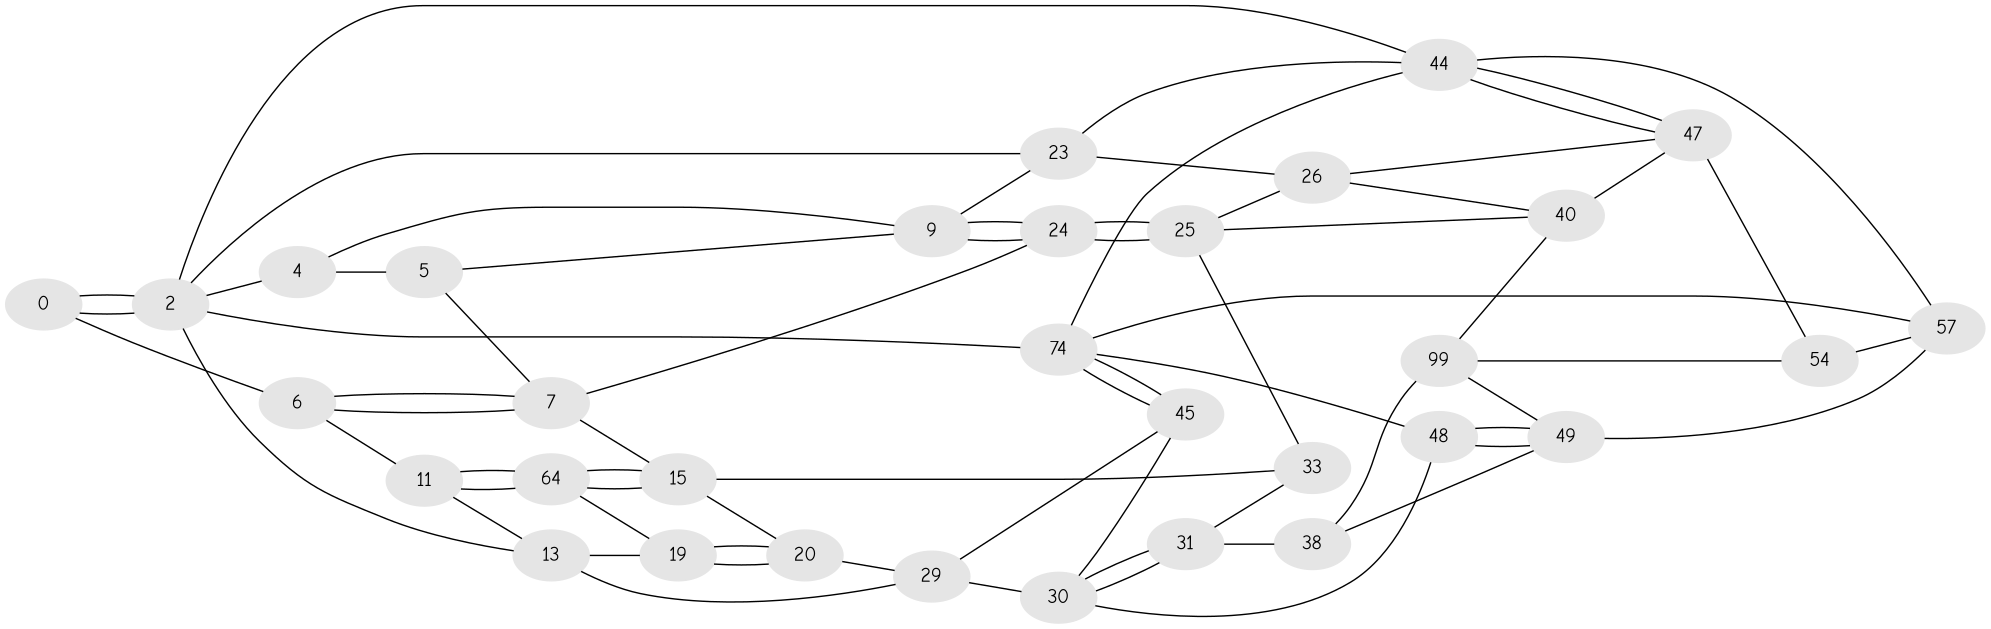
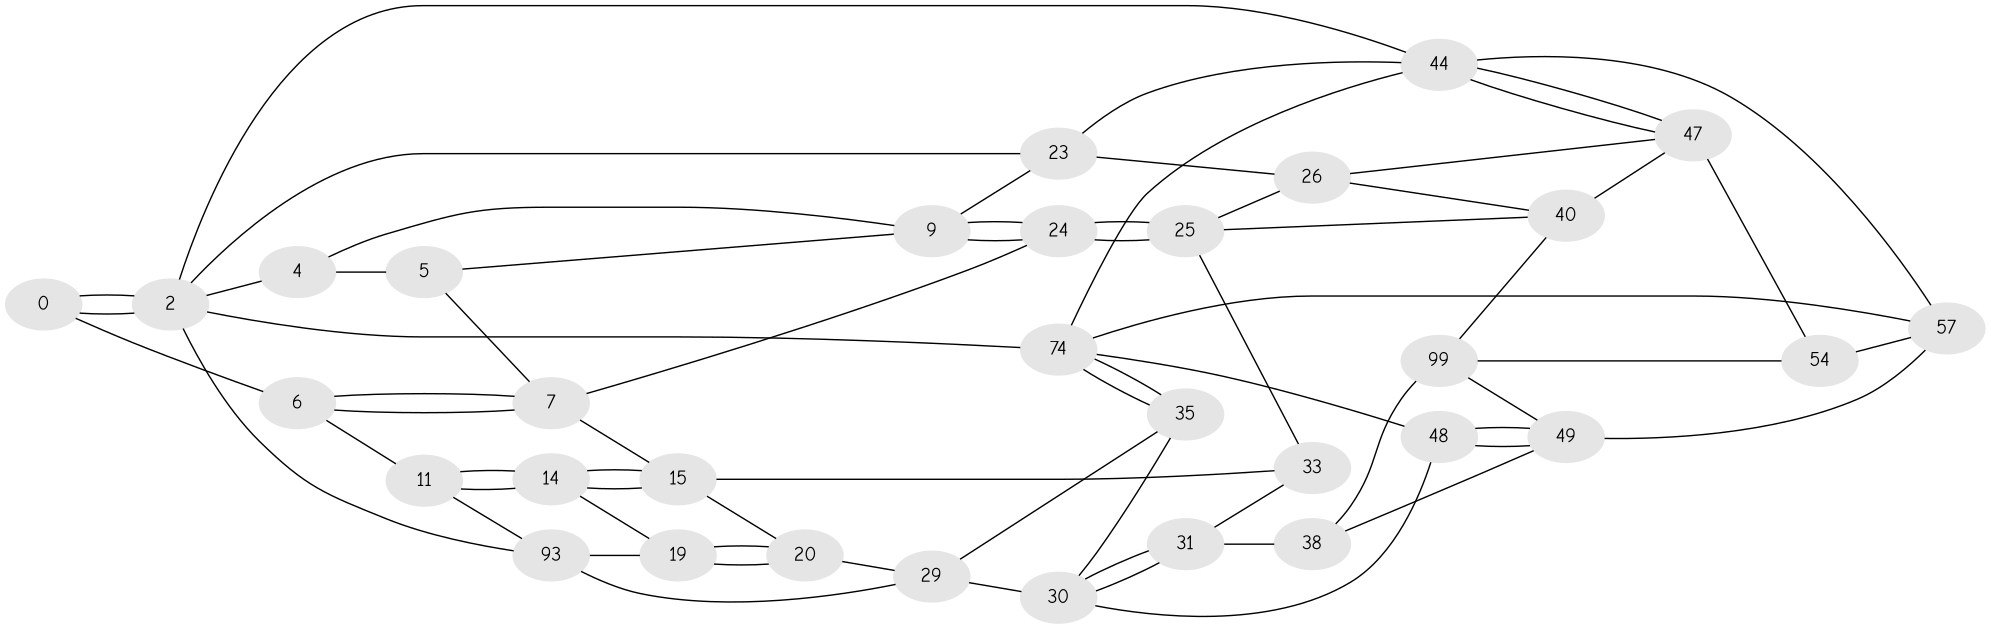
(1186, 414) -> (1186, 414)
(551, 479) -> (551, 479)
(551, 555) -> (551, 555)
